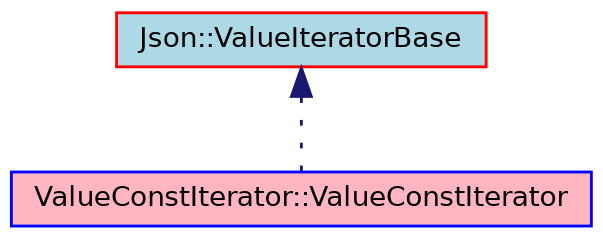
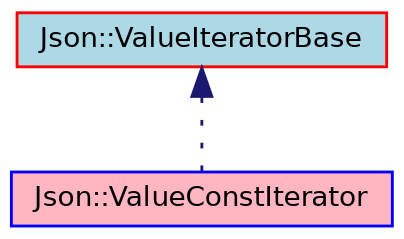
(301, 199) -> (202, 199)
